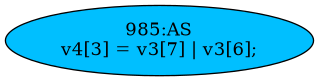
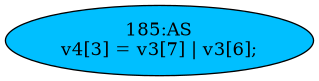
(159, 41) -> (159, 41)
